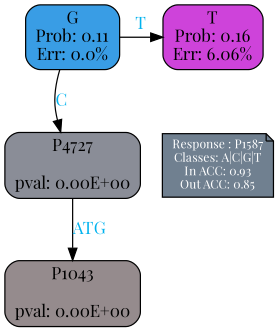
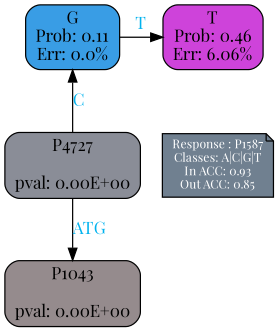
(213, 37) -> (213, 37)
(55, 95) -> (73, 107)
